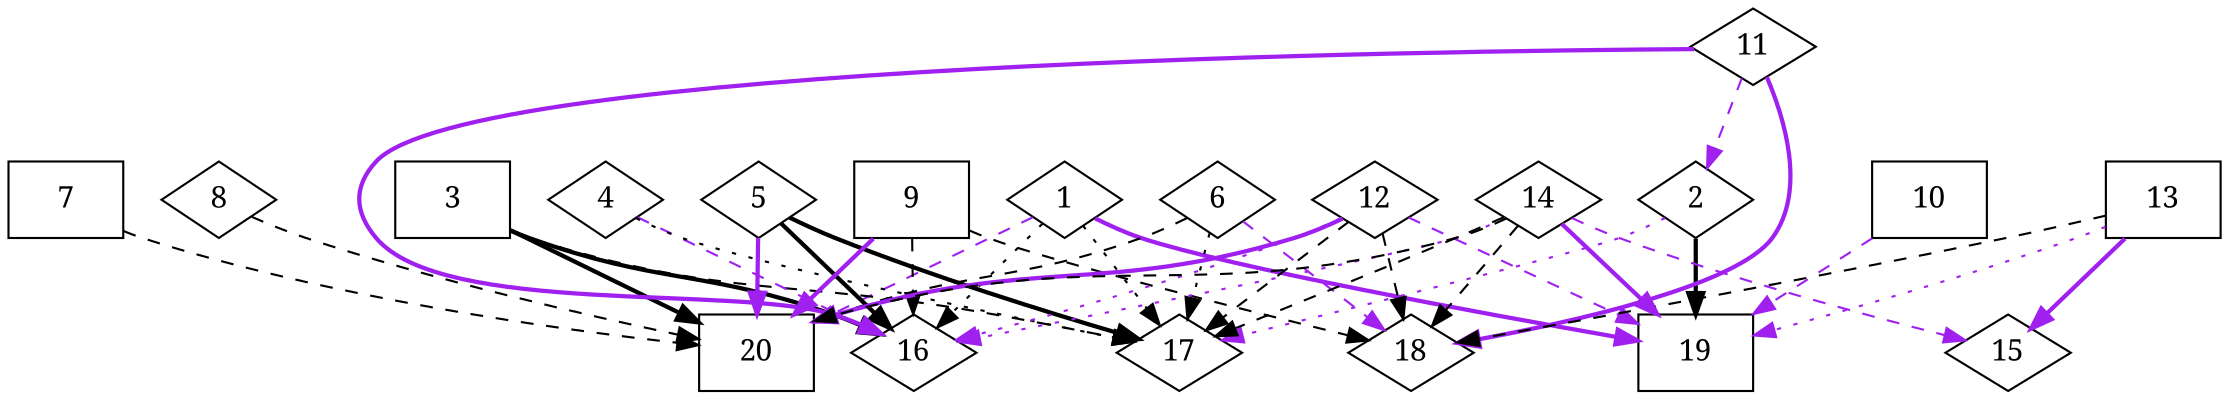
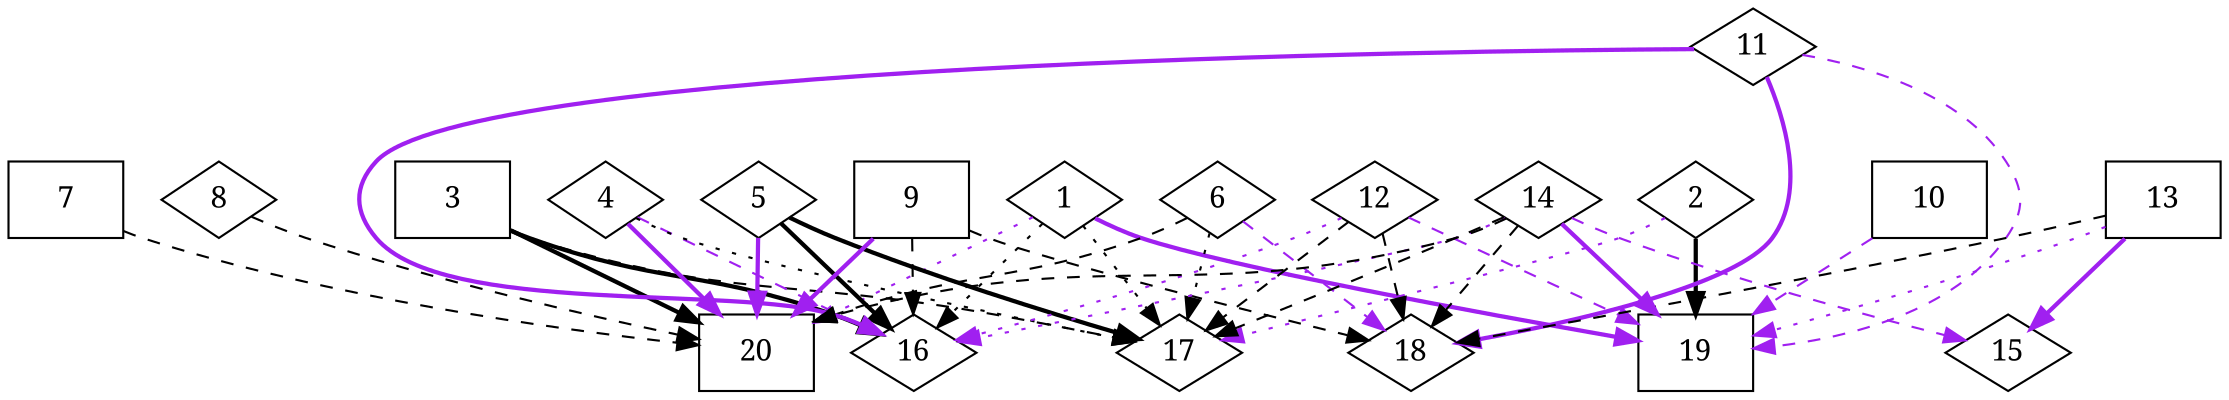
(1728, 113) -> (2018, 213)
(943, 260) -> (943, 260)
(1090, 274) -> (662, 258)
